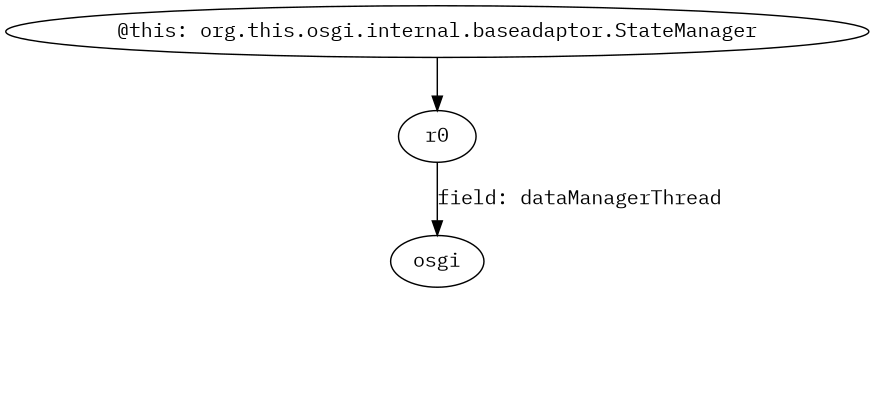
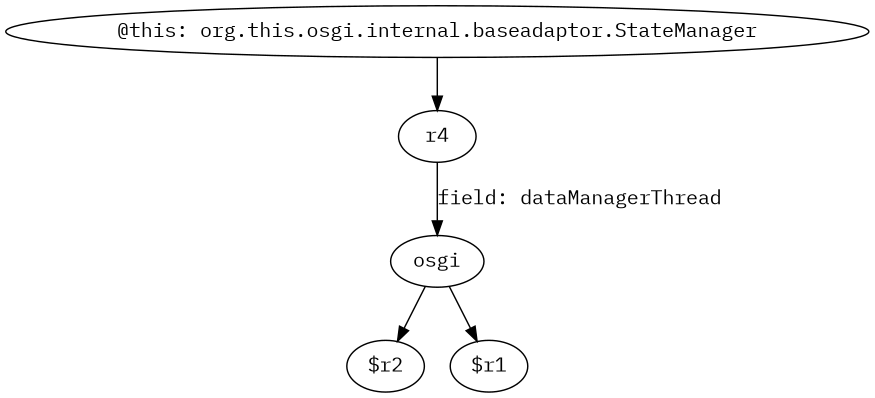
(437, 136) -> (437, 136)
none -> (386, 366)
none -> (489, 366)
